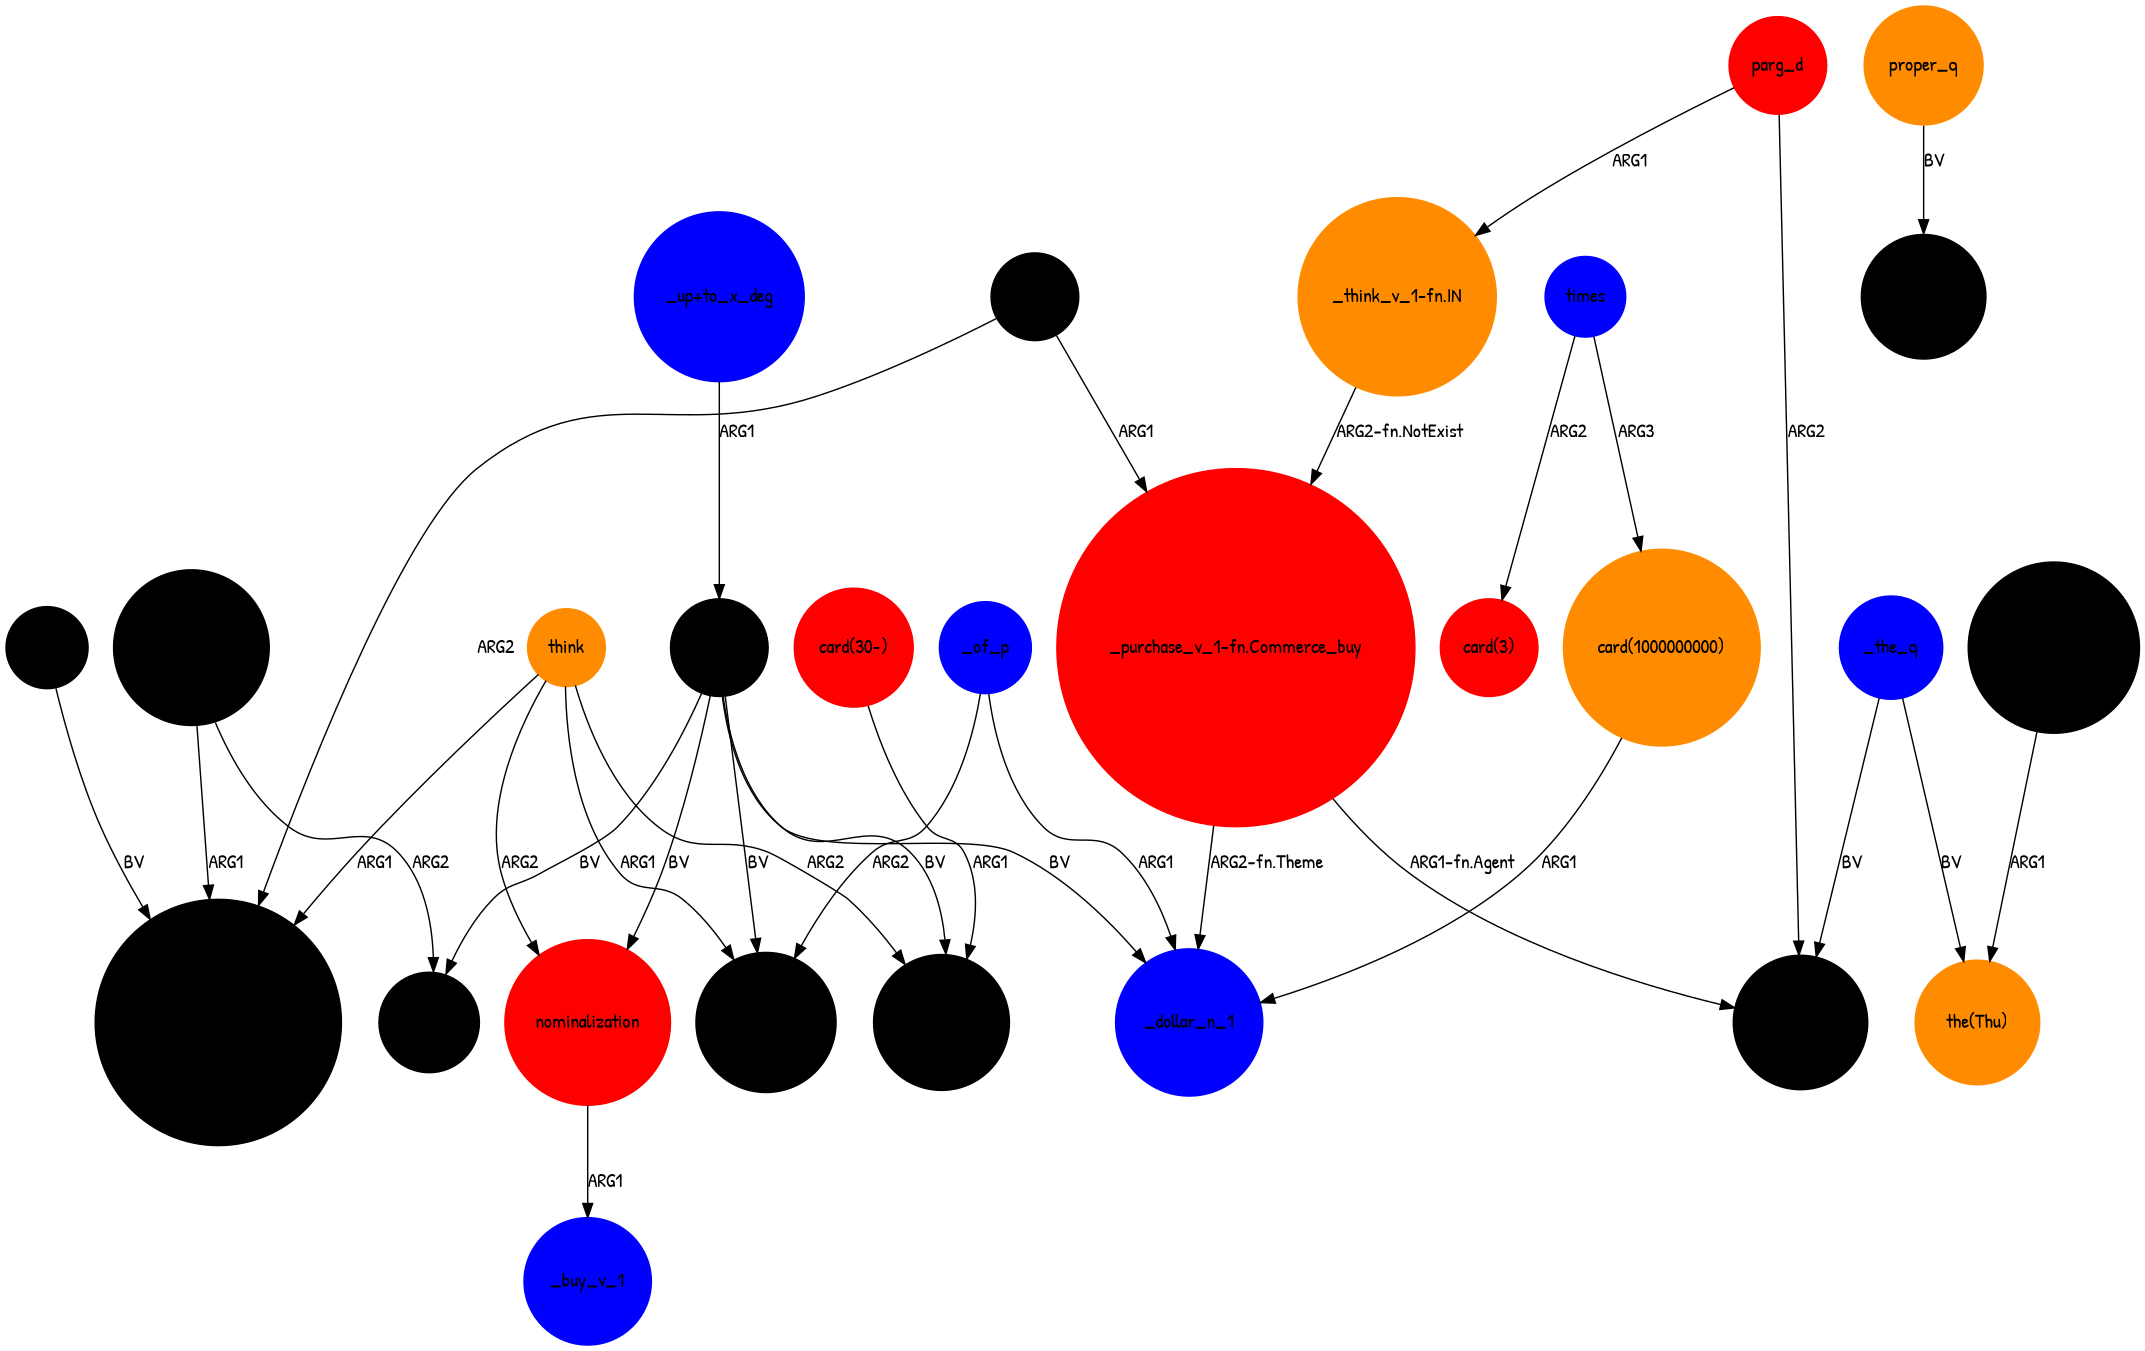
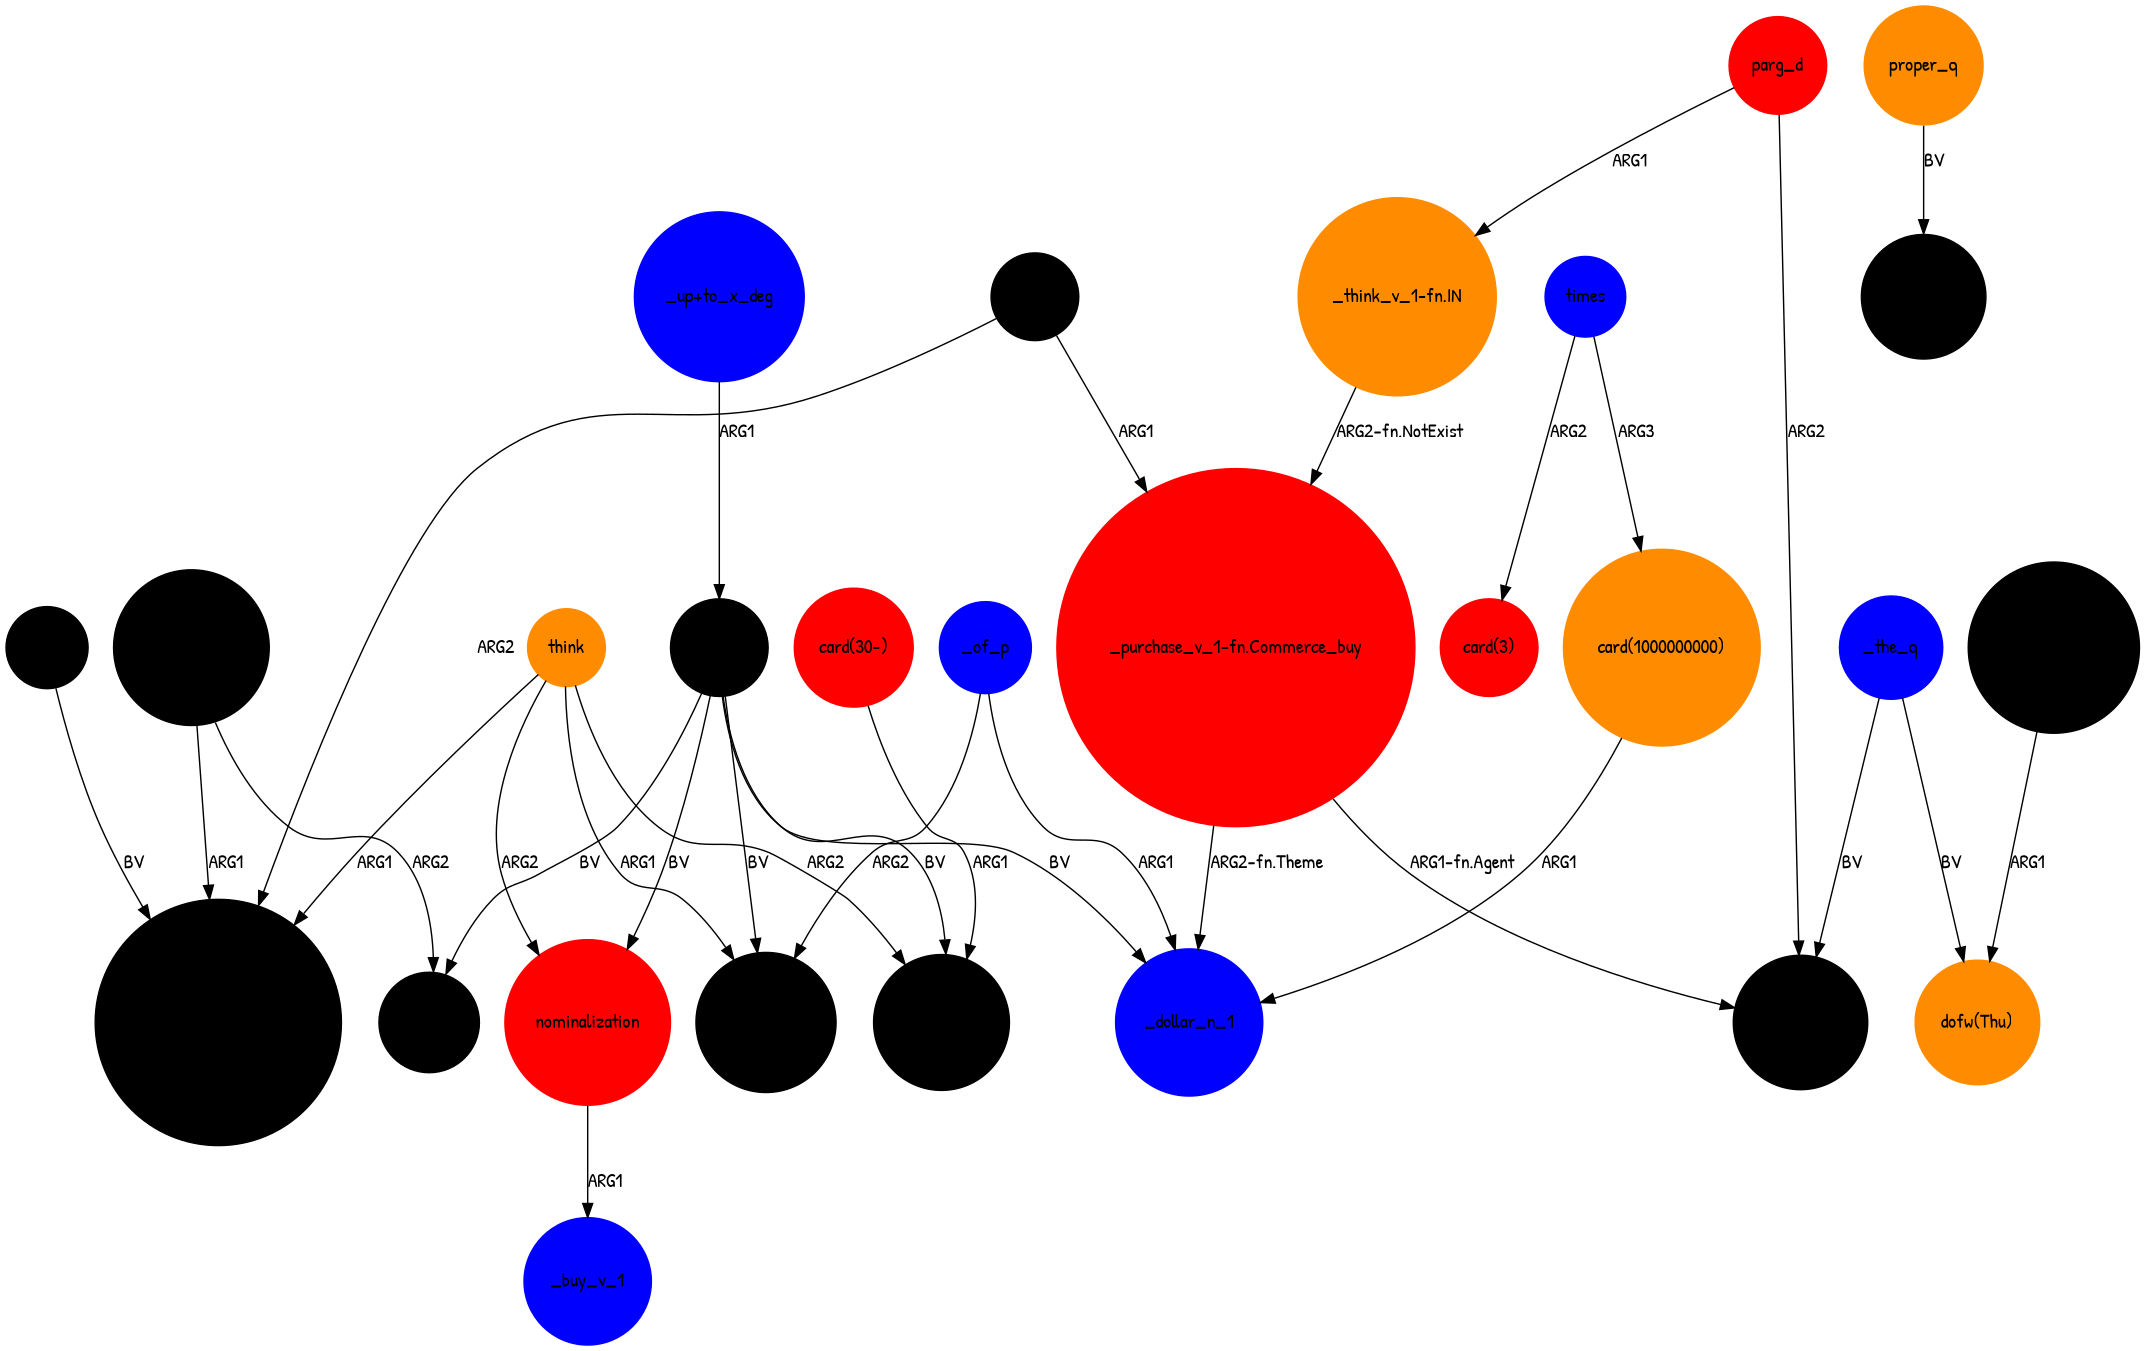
(1977, 1022) -> (1977, 1022)
